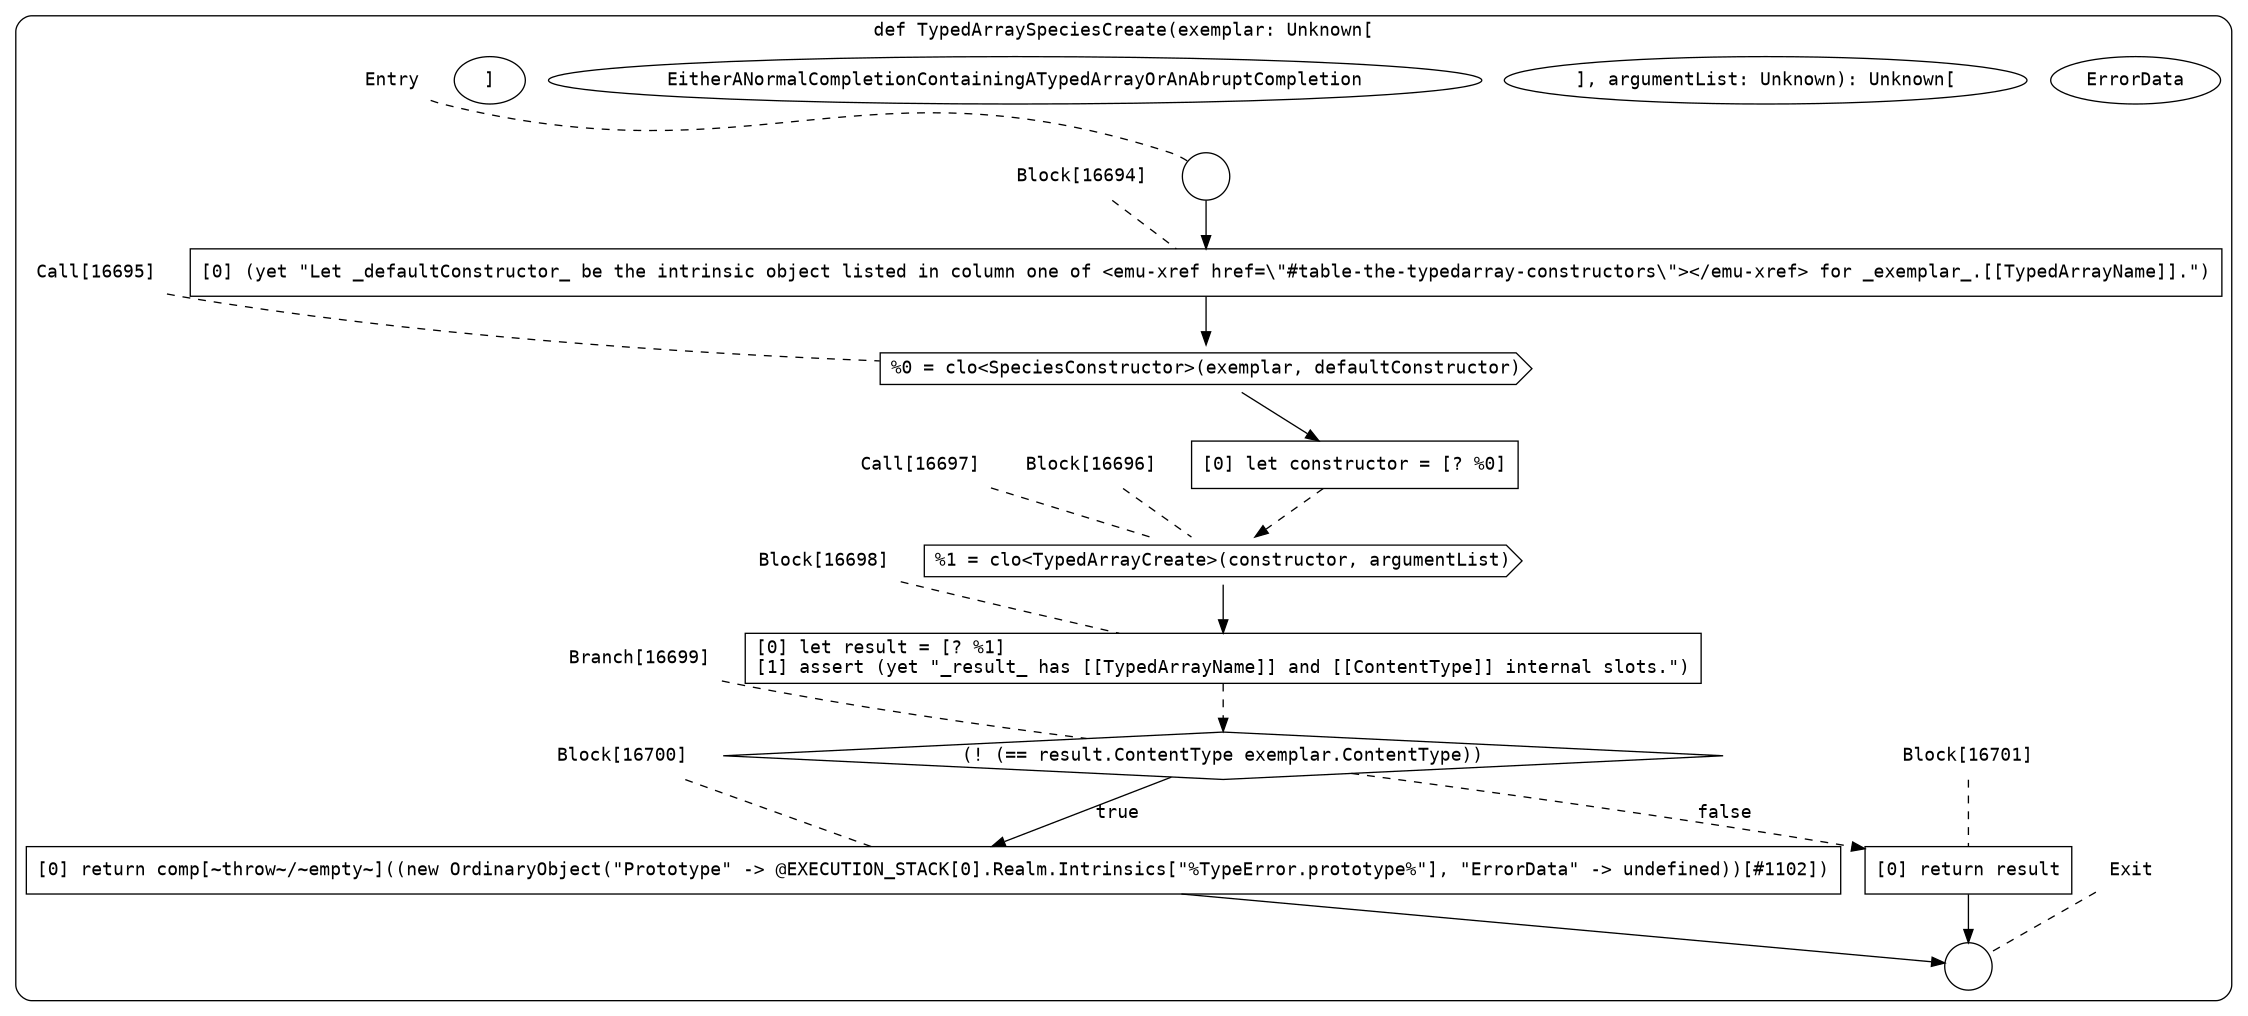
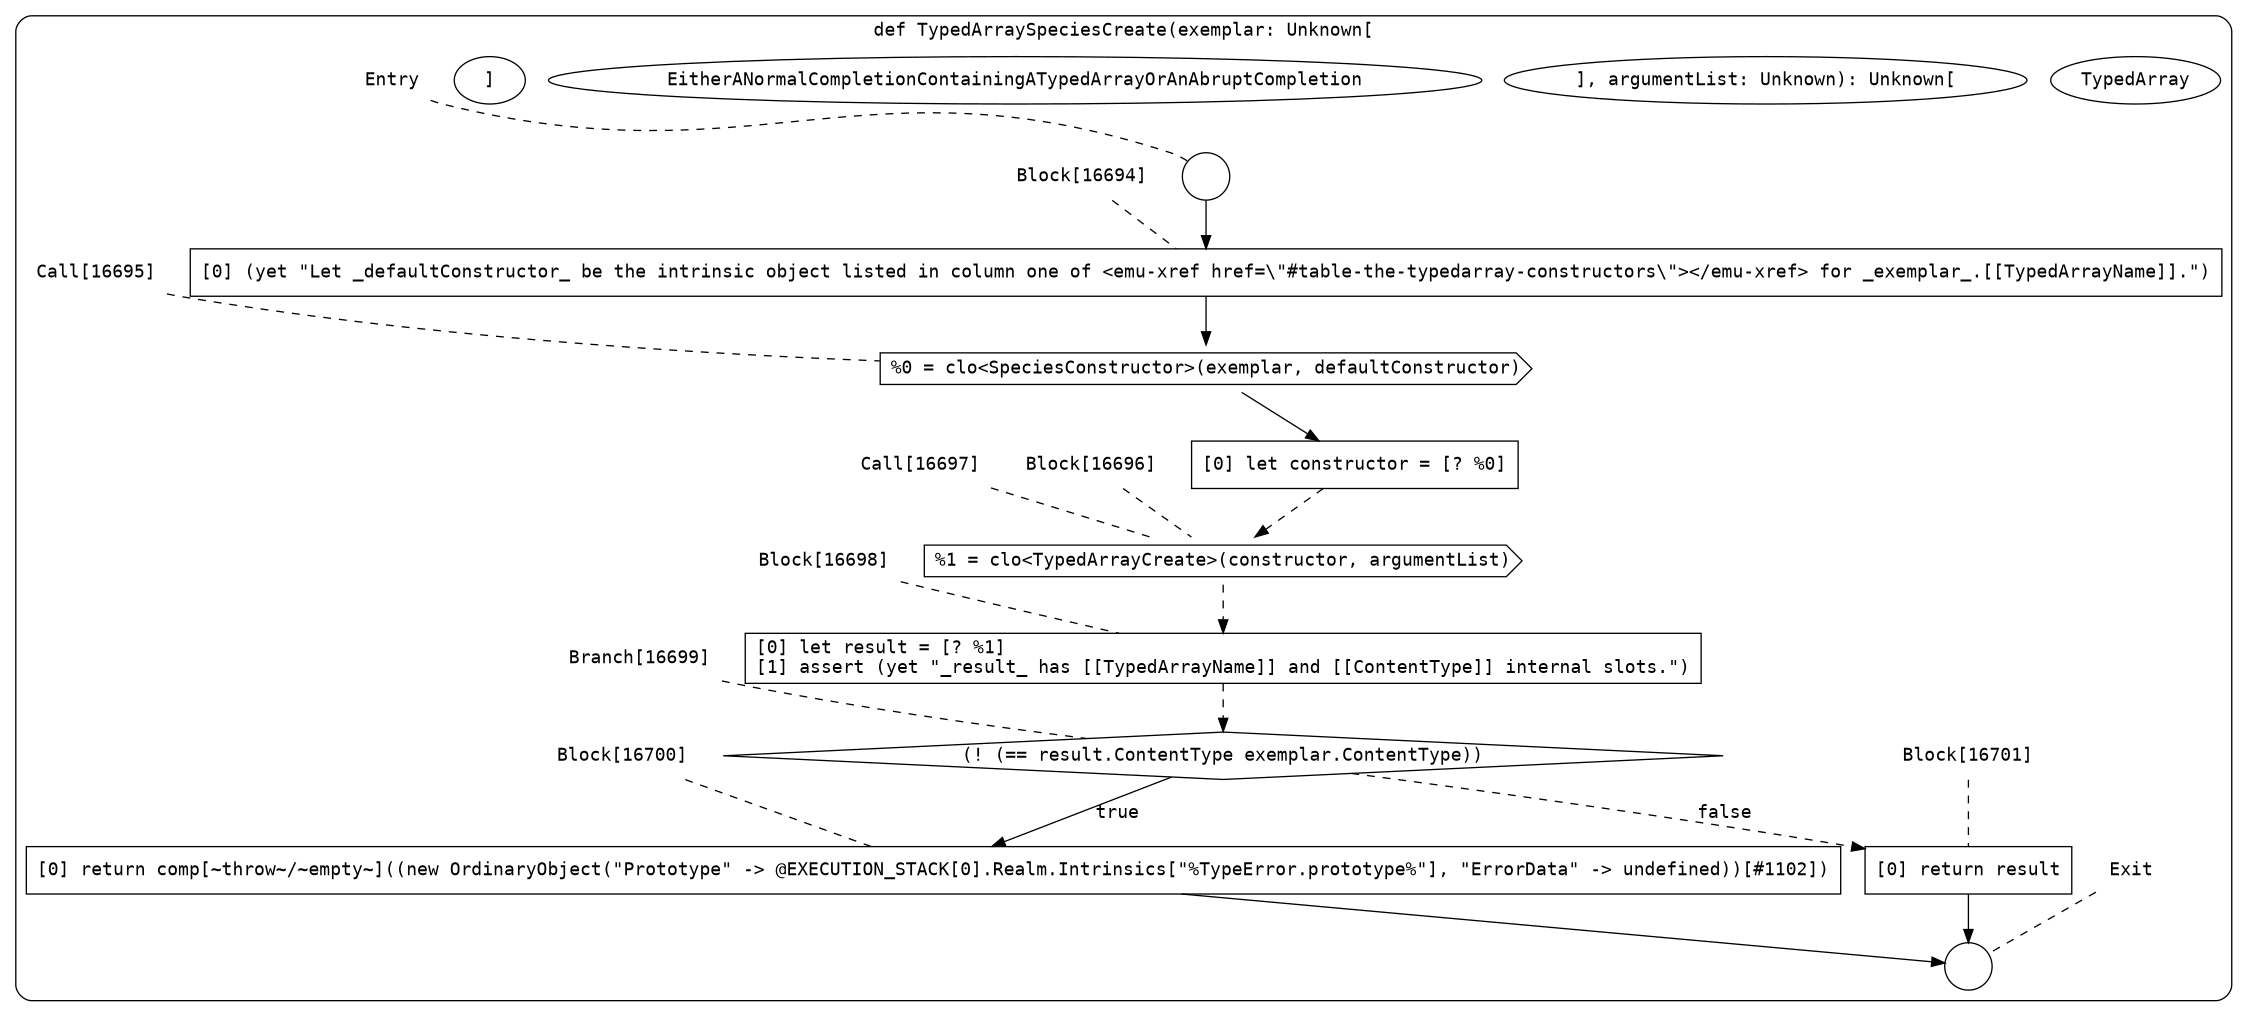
(2136, 80) -> (2136, 80)
(1223, 602) -> (1223, 602)
